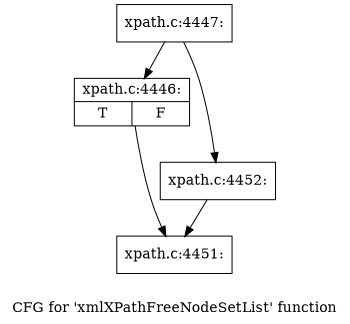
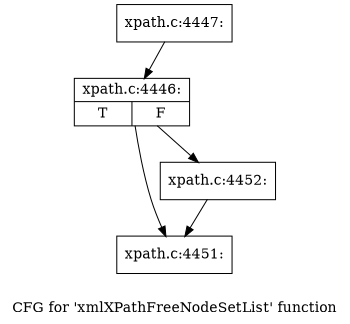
(204, 96) -> (174, 141)
